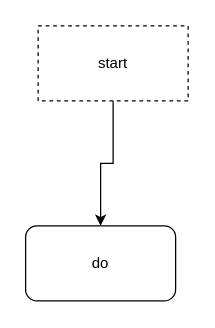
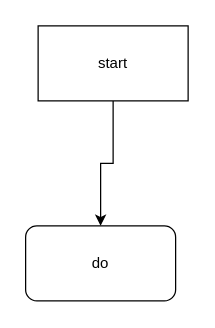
(113, 63) -> (113, 63)
